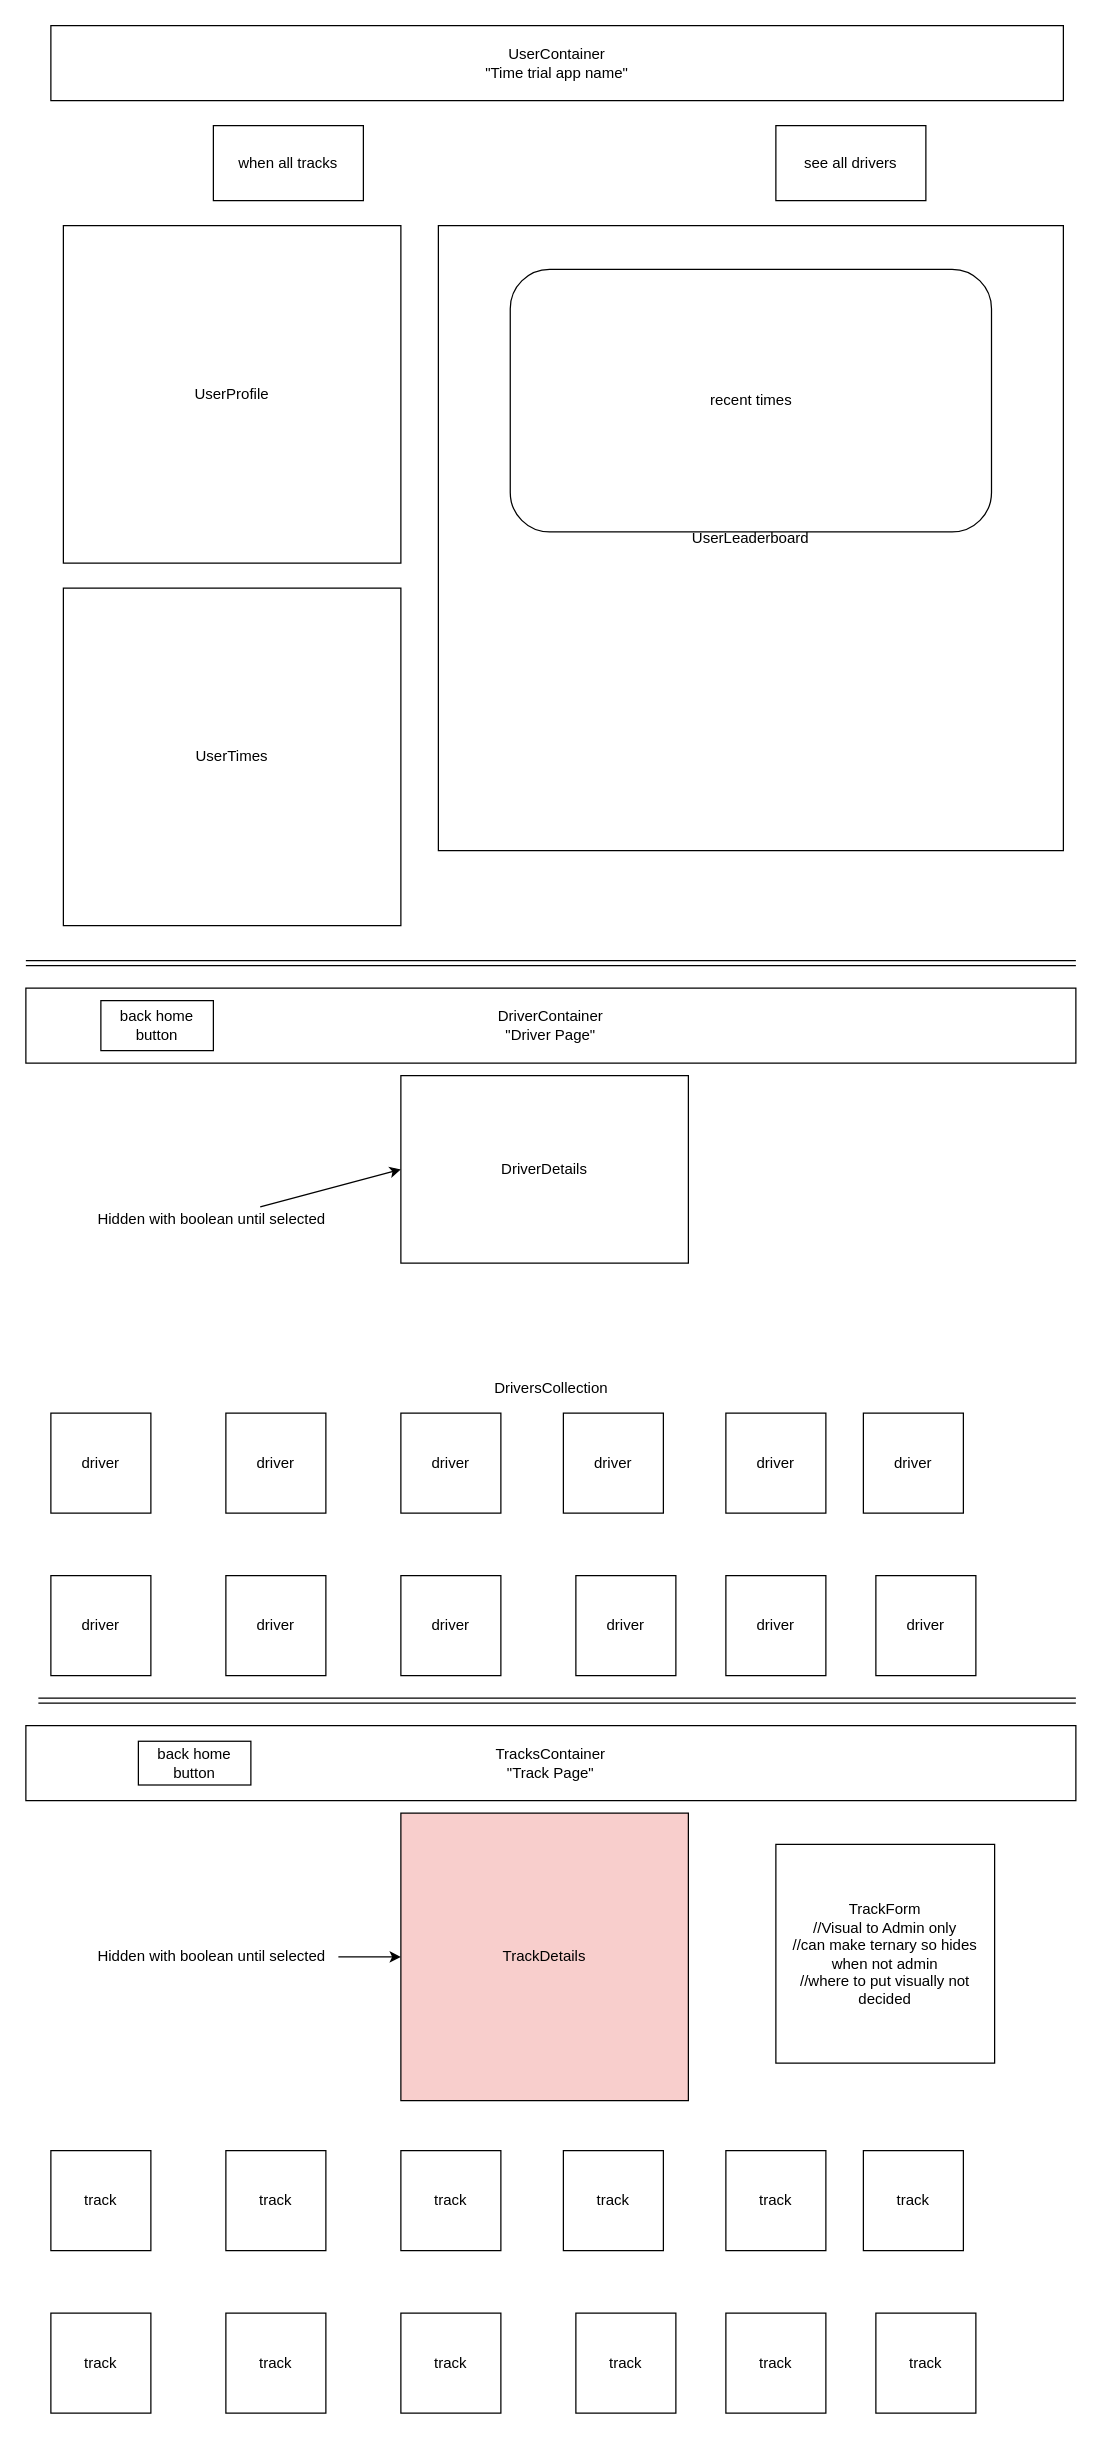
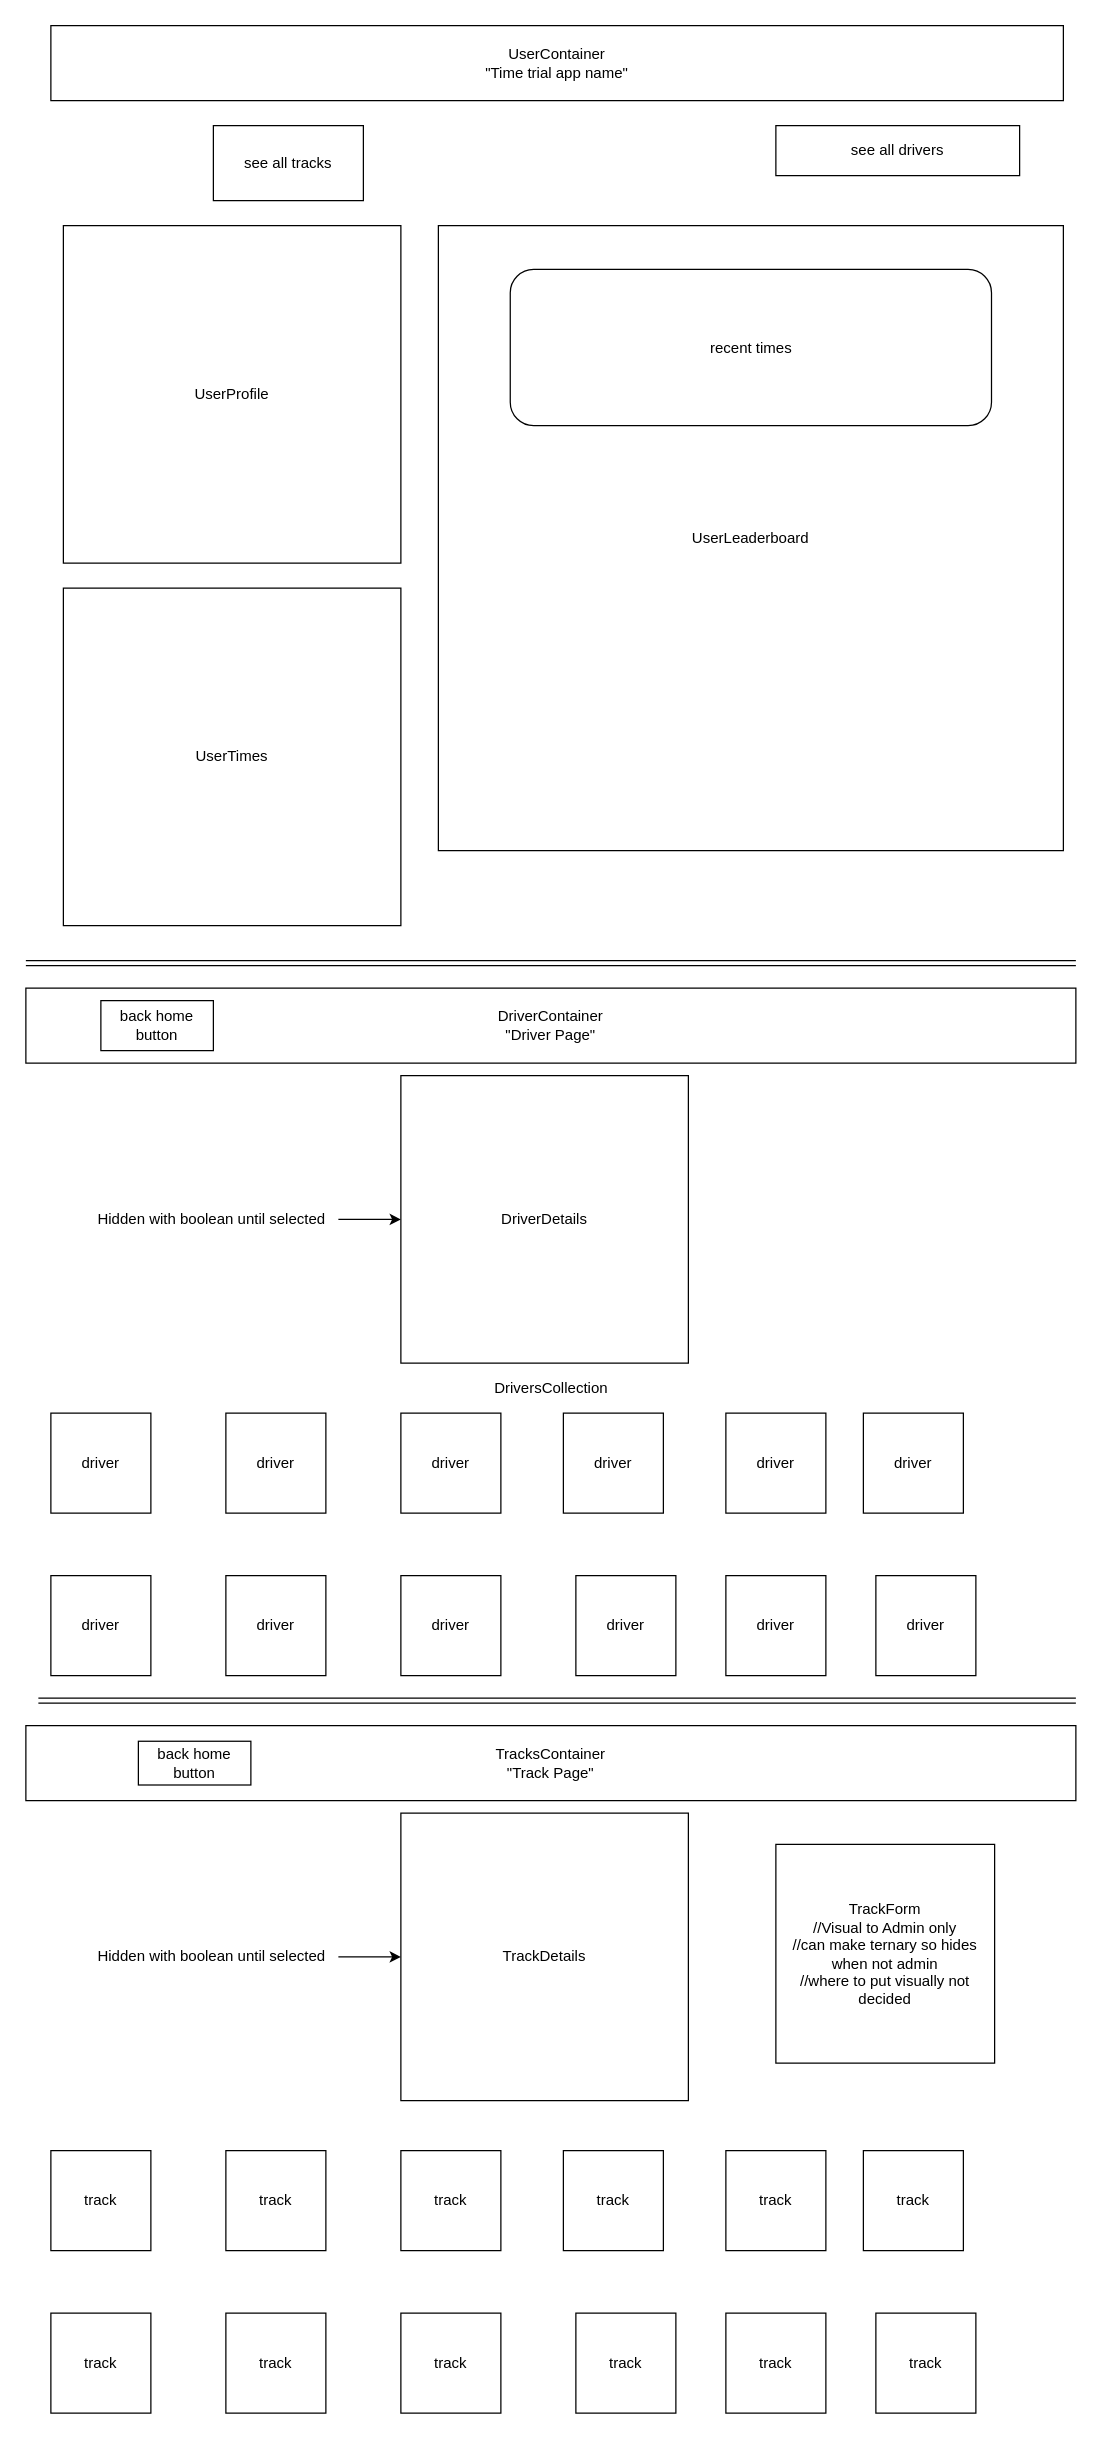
(288, 163) -> (288, 163)
(851, 163) -> (898, 151)
(751, 401) -> (751, 348)
(544, 1169) -> (544, 1219)
(544, 1957) -> (544, 1957)
